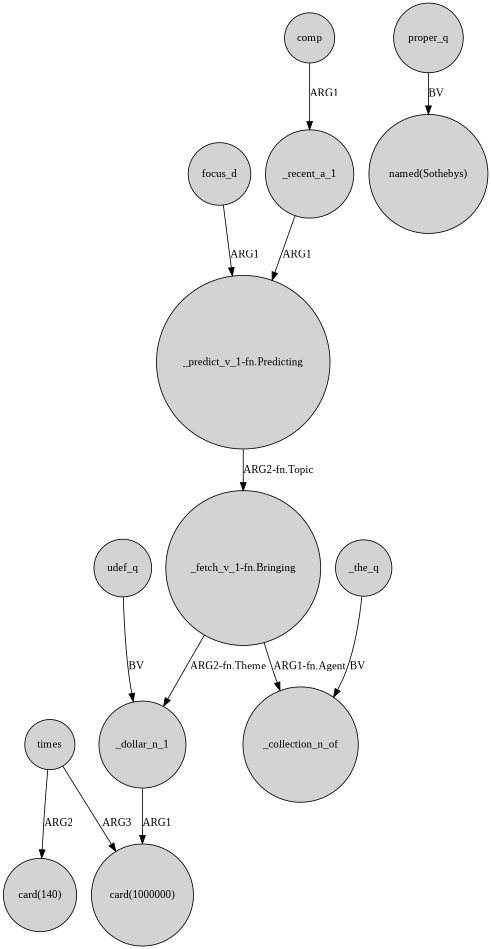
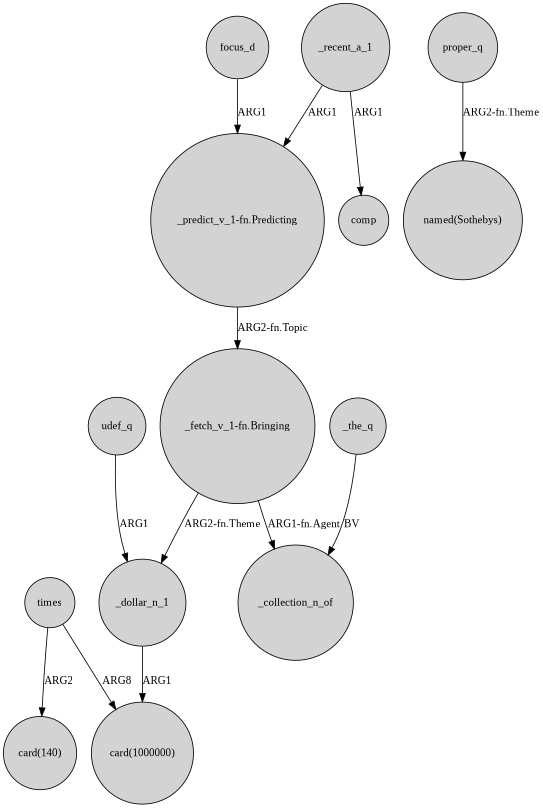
(310, 92) -> (355, 139)
(436, 93) -> (501, 113)
(136, 666) -> (134, 524)
(117, 823) -> (117, 681)
